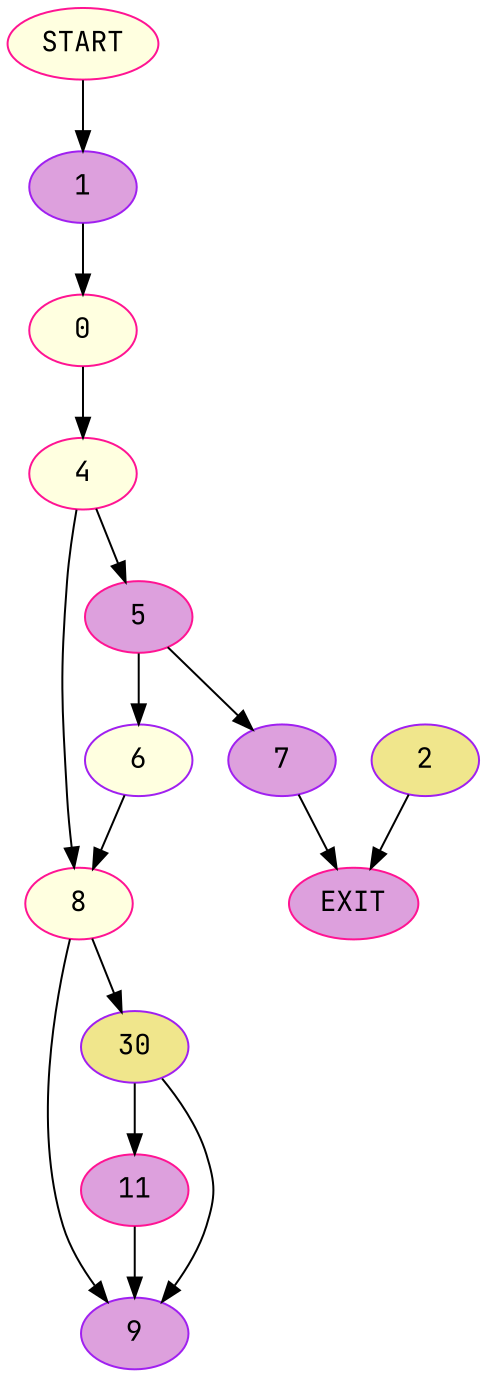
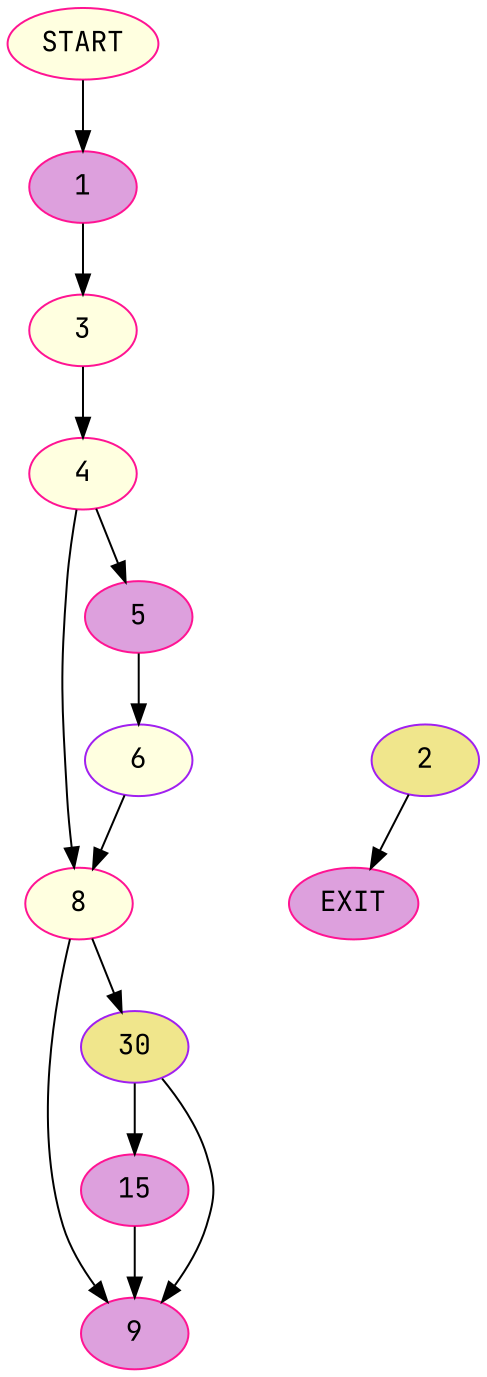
(83, 187) -> (83, 187)
(83, 330) -> (83, 330)
(282, 760) -> none
(135, 1190) -> (135, 1190)
(135, 1333) -> (135, 1333)
